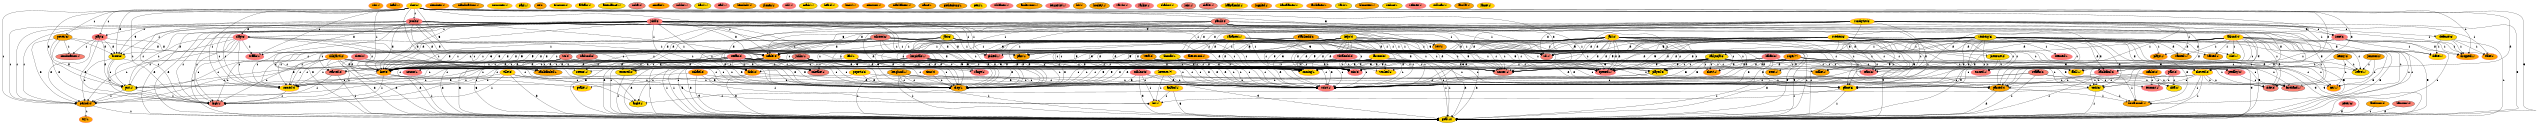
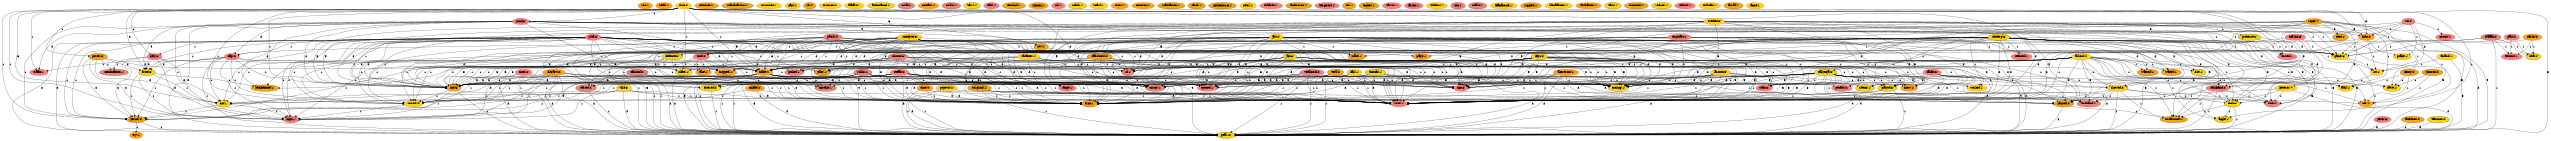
(386, 45) -> (1193, 44)
(1159, 87) -> (2350, 82)
(2404, 104) -> (2439, 120)
